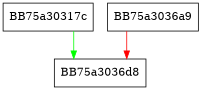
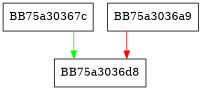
(48, 17) -> (48, 17)
